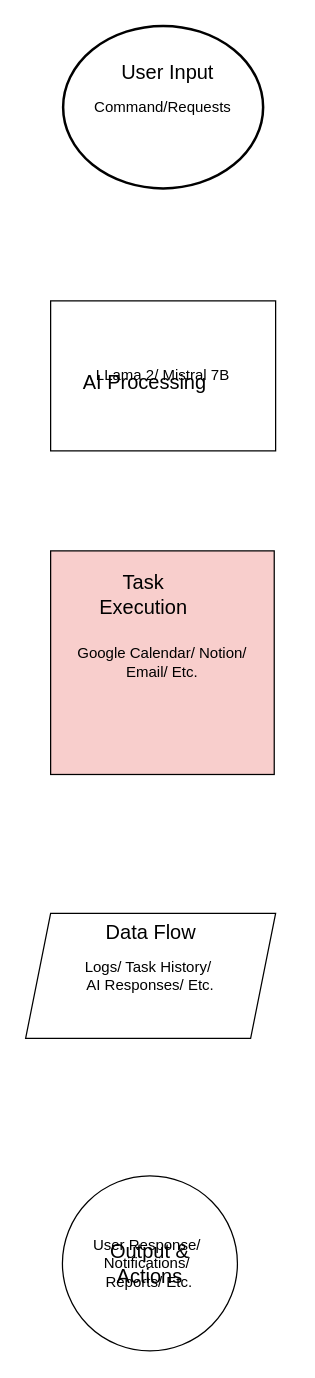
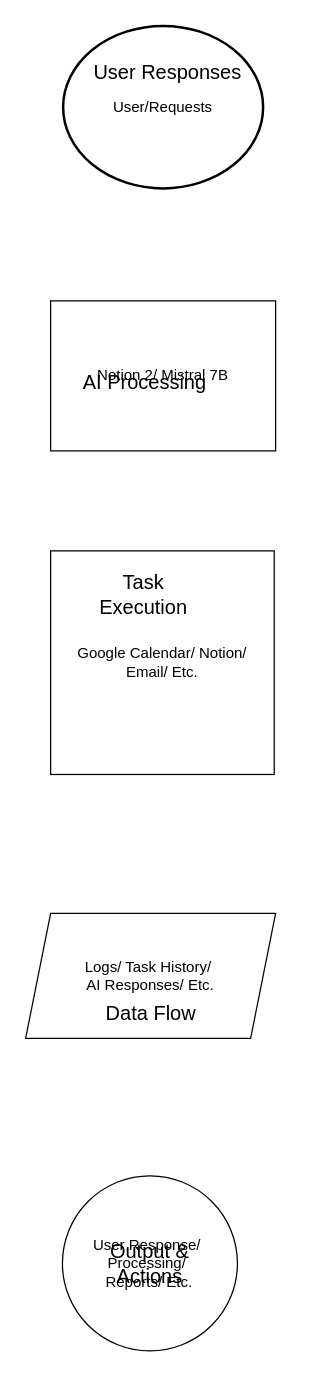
(126, 84) -> (126, 84)
(163, 107) -> (163, 107)
(163, 376) -> (163, 376)
(162, 662) -> (162, 662)
(151, 932) -> (151, 1013)
(149, 1263) -> (149, 1263)
